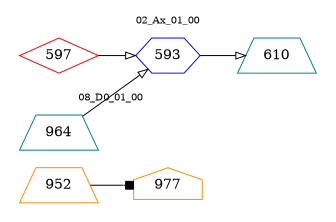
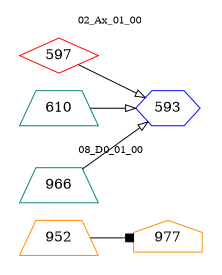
(218, 56) -> (108, 108)
(59, 133) -> (59, 185)
